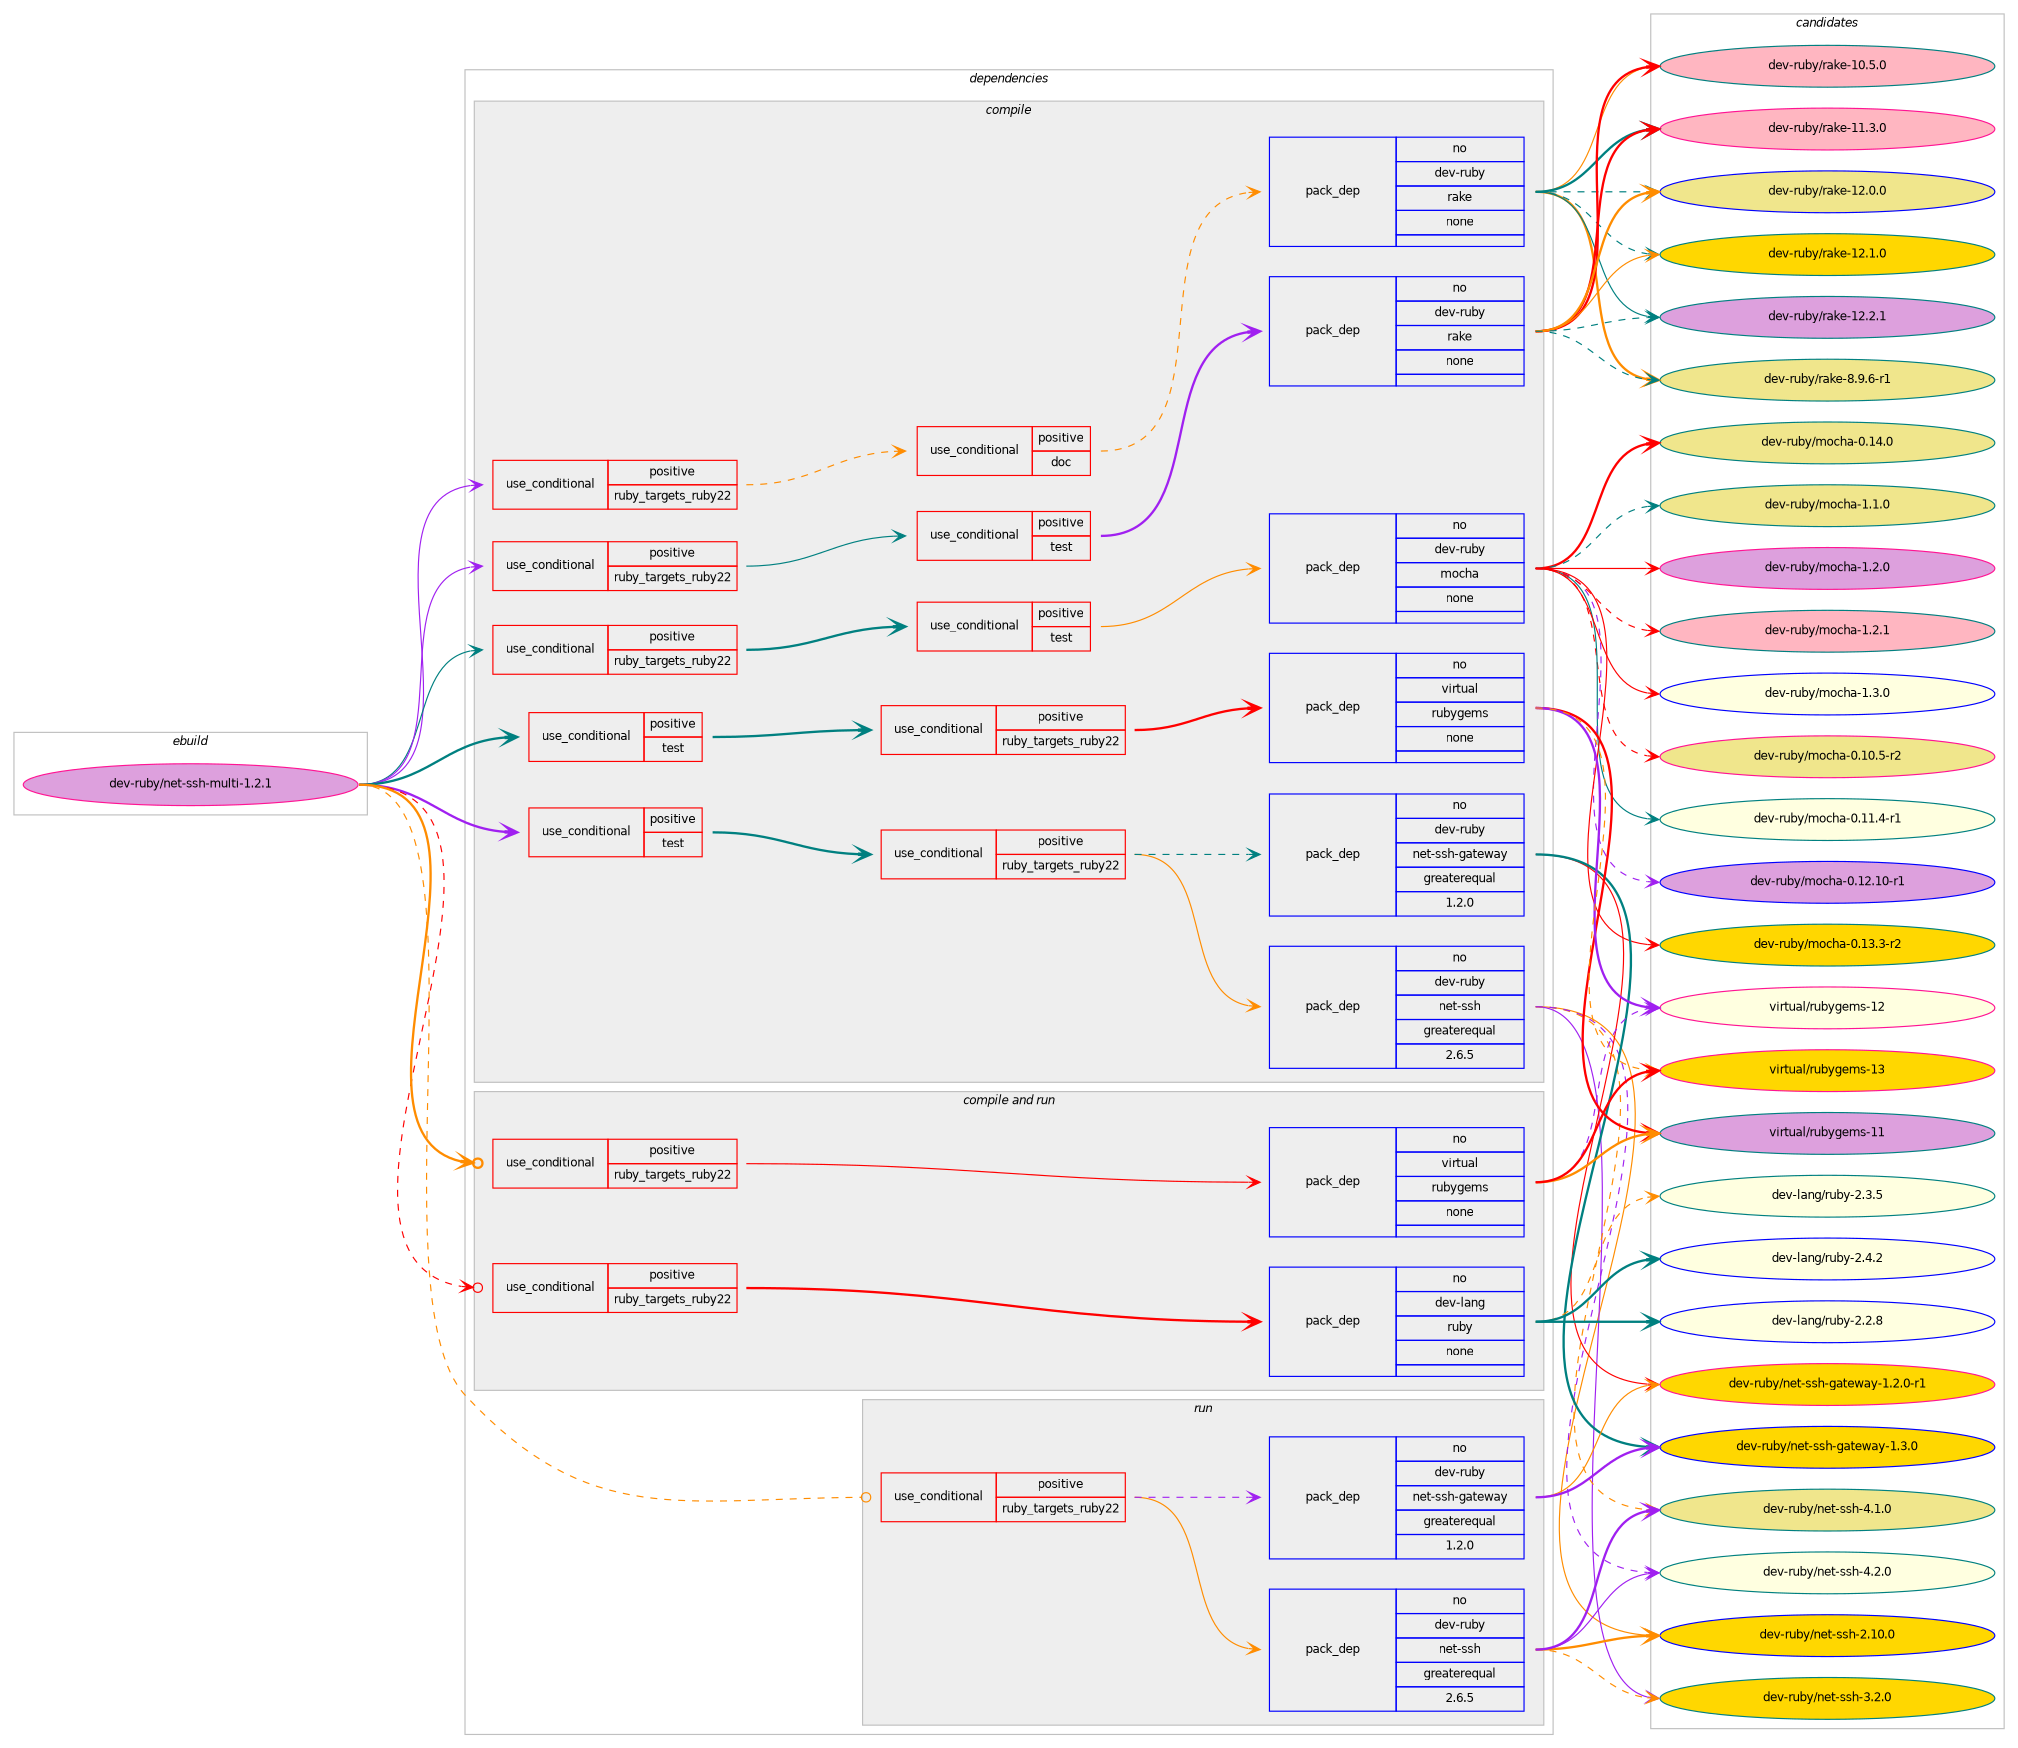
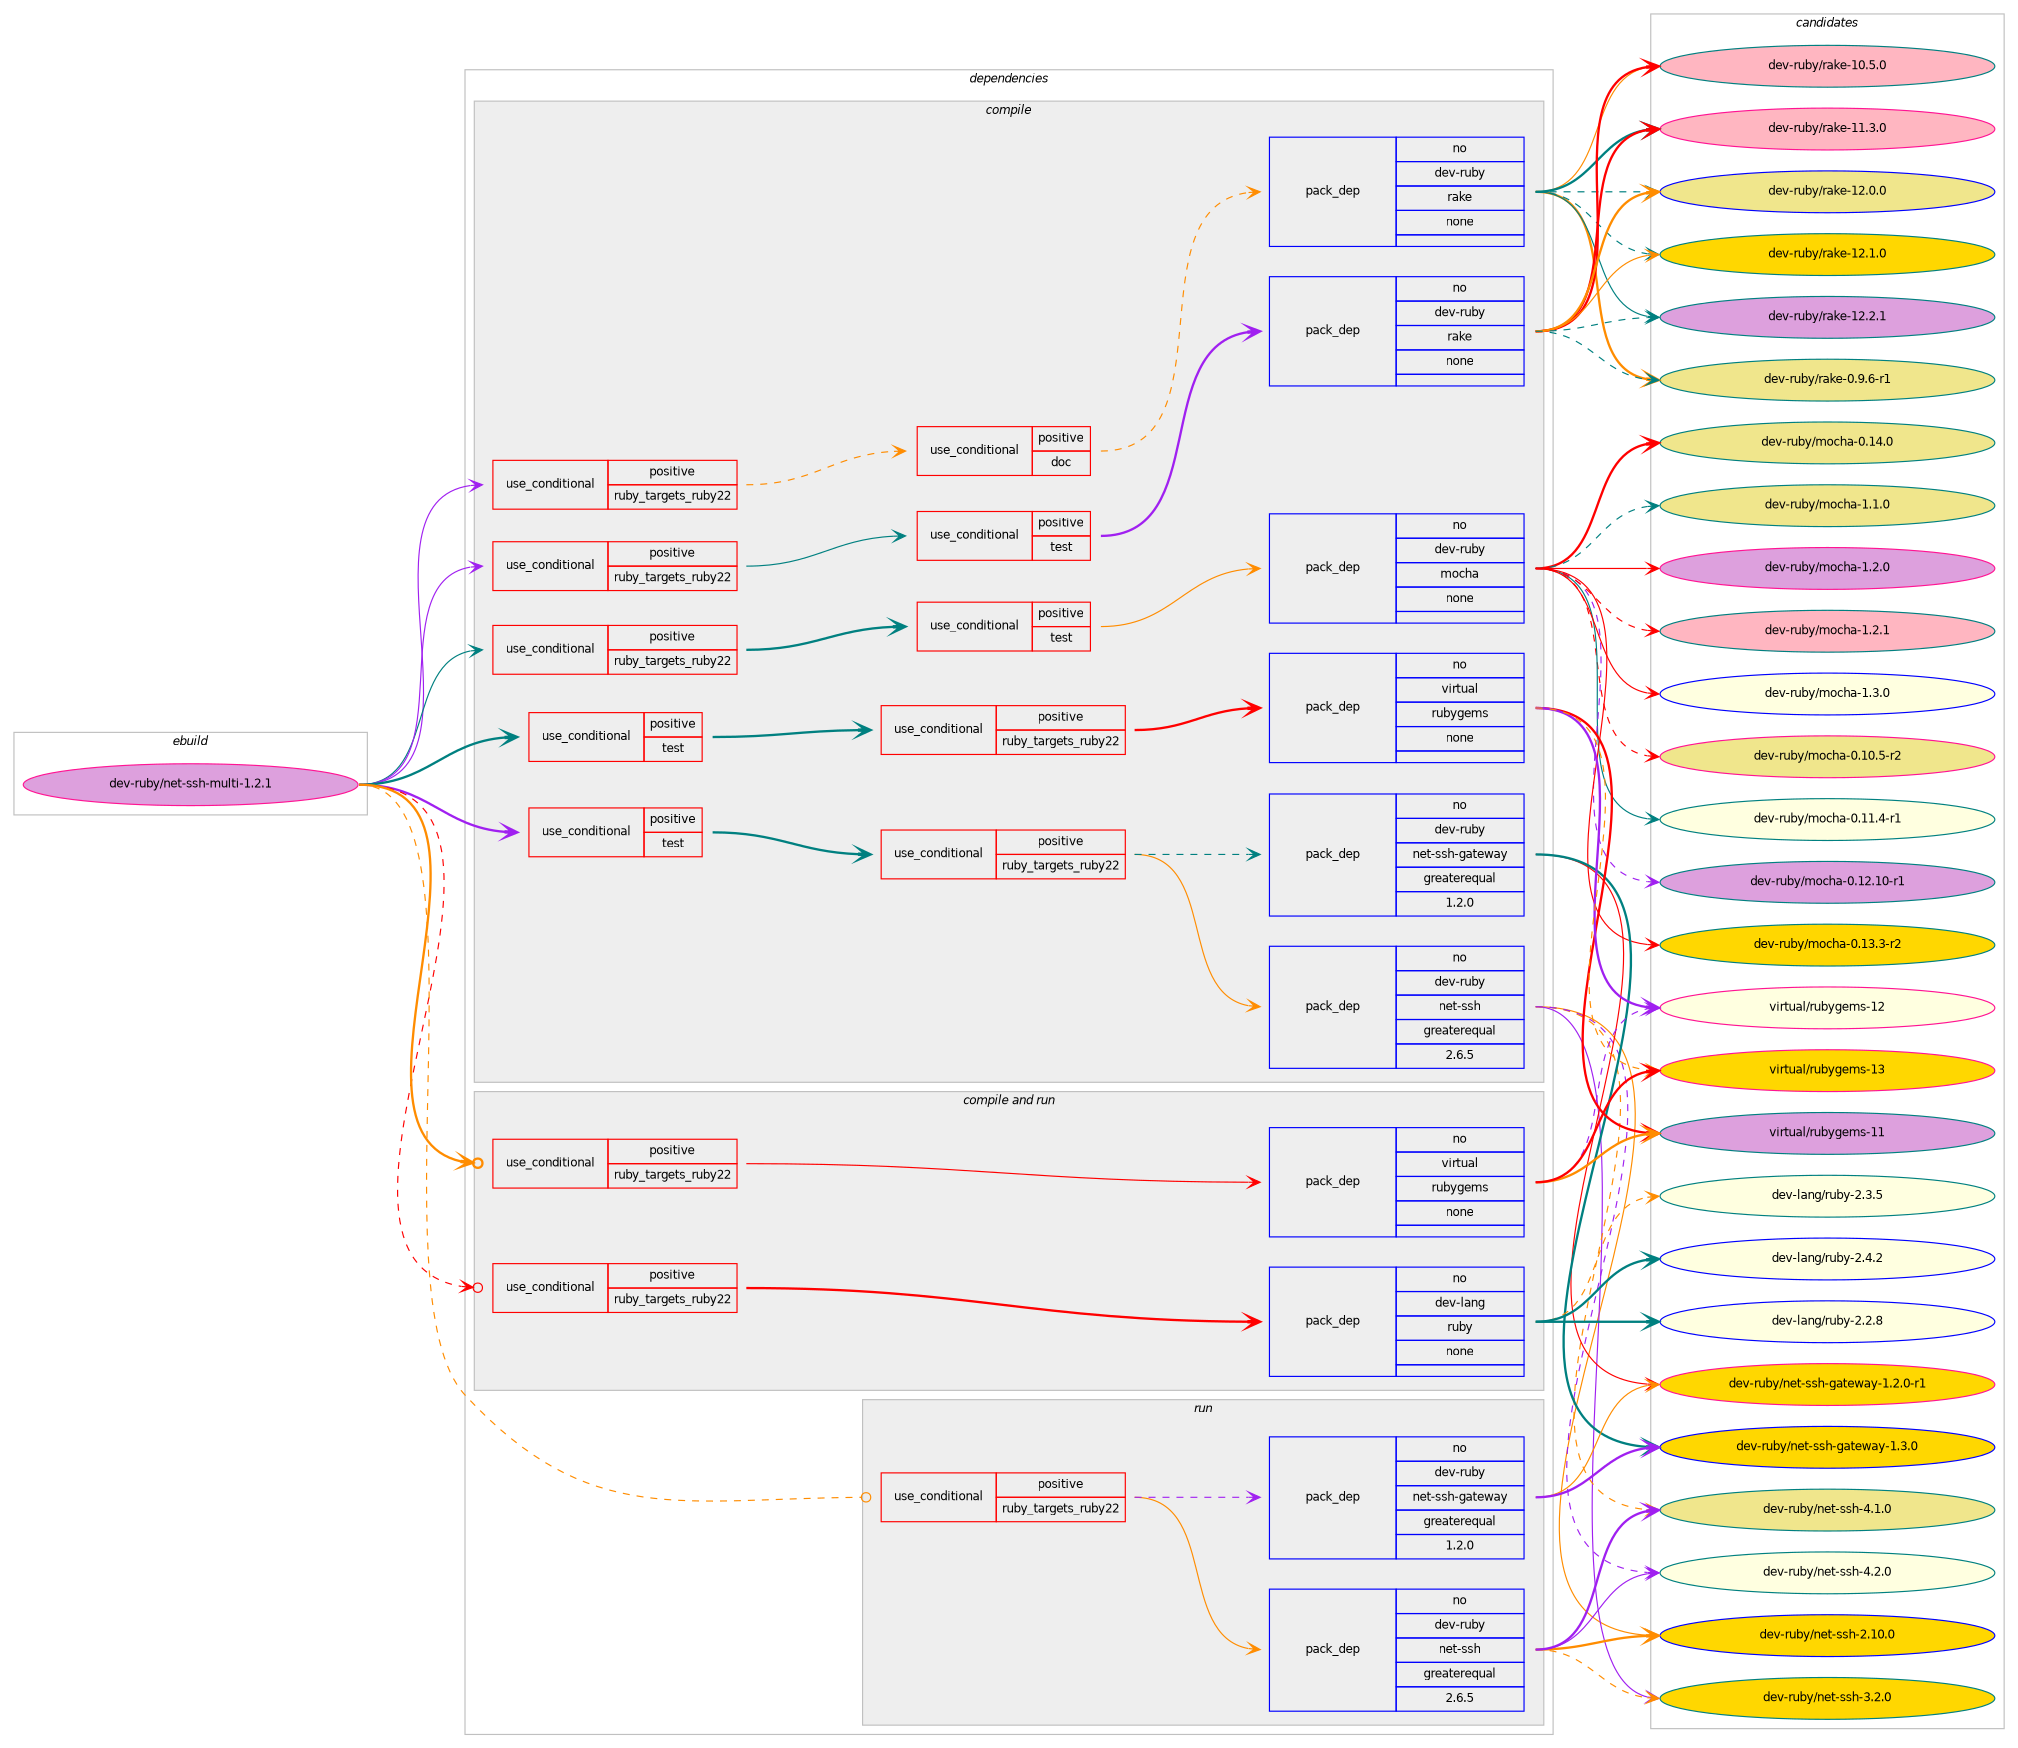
(1827, 380) -> (1827, 380)
(1827, 882) -> (1827, 882)
